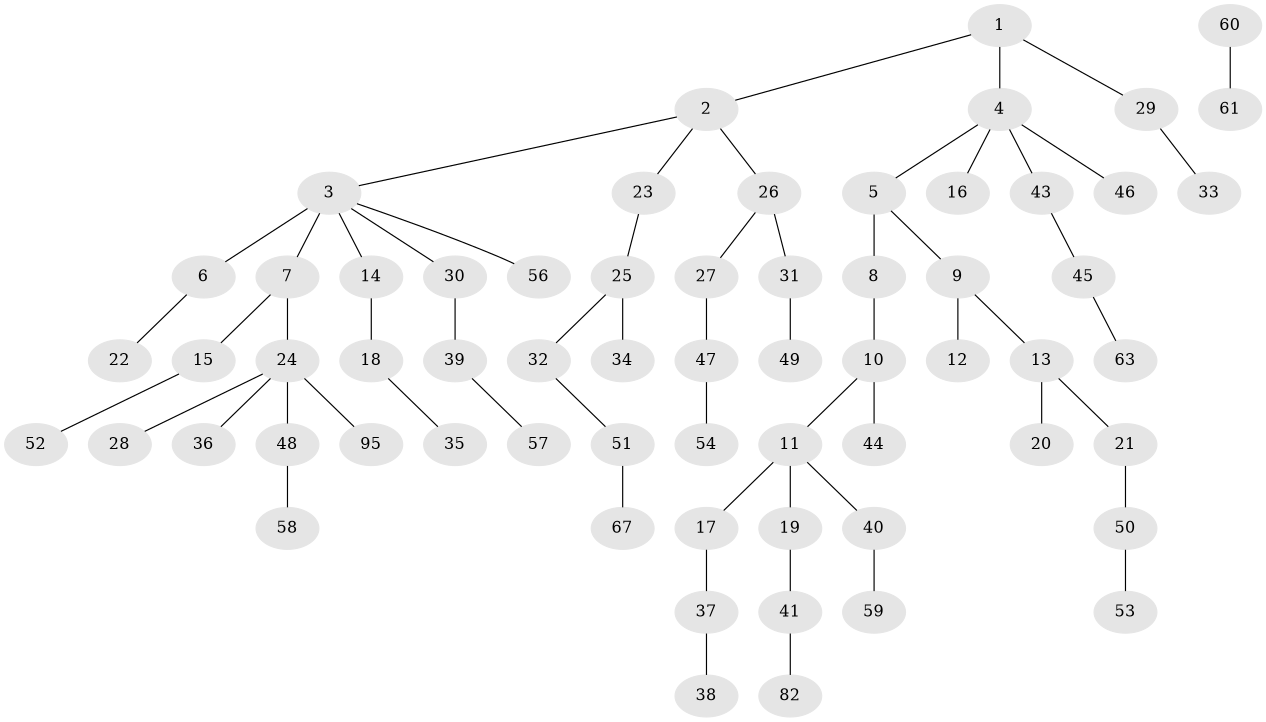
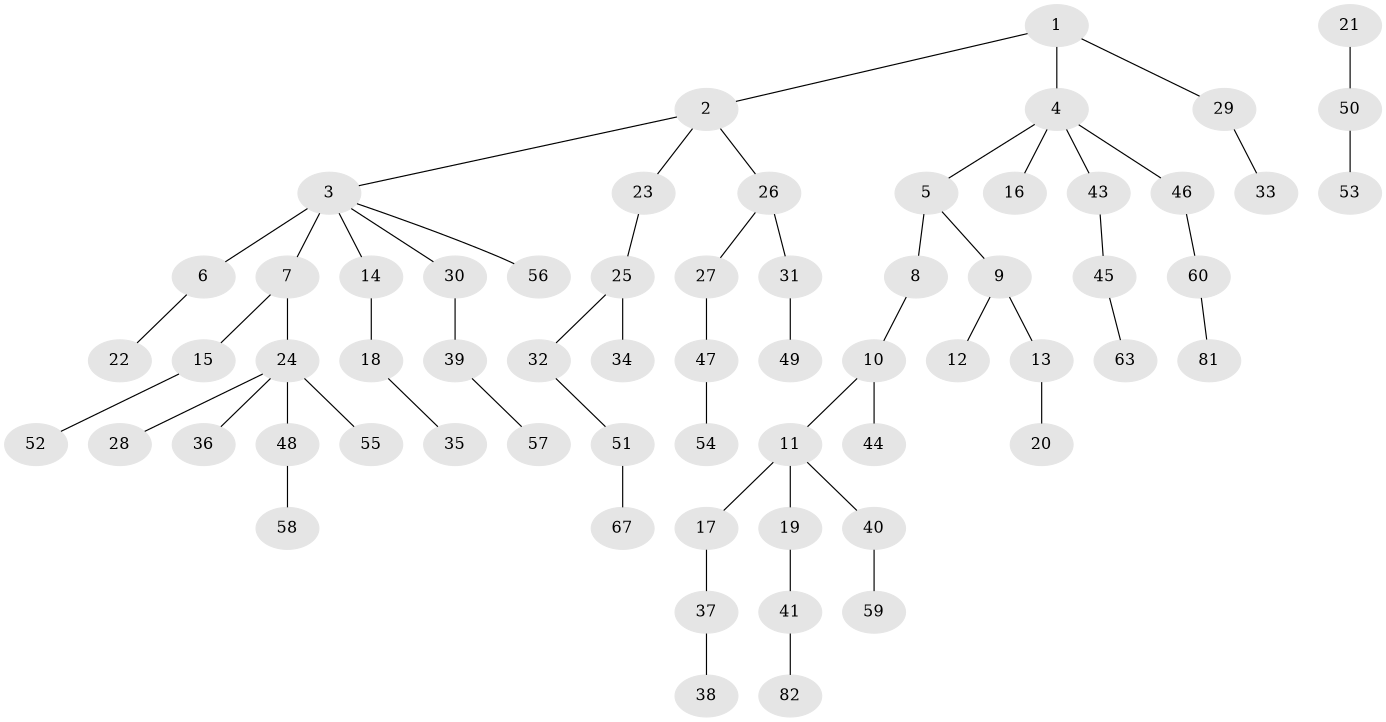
(1230, 109) -> (1209, 361)
none -> (1191, 235)
(1083, 403) -> none
(371, 445) -> (371, 445)
